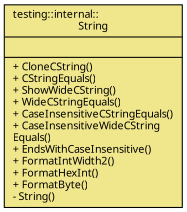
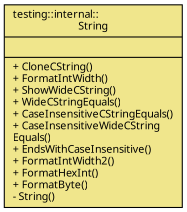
(55, 79) -> (61, 79)
